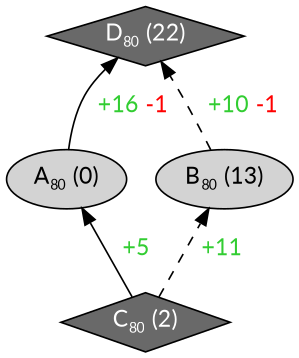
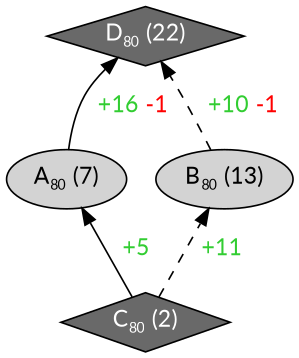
(83, 177) -> (83, 177)
